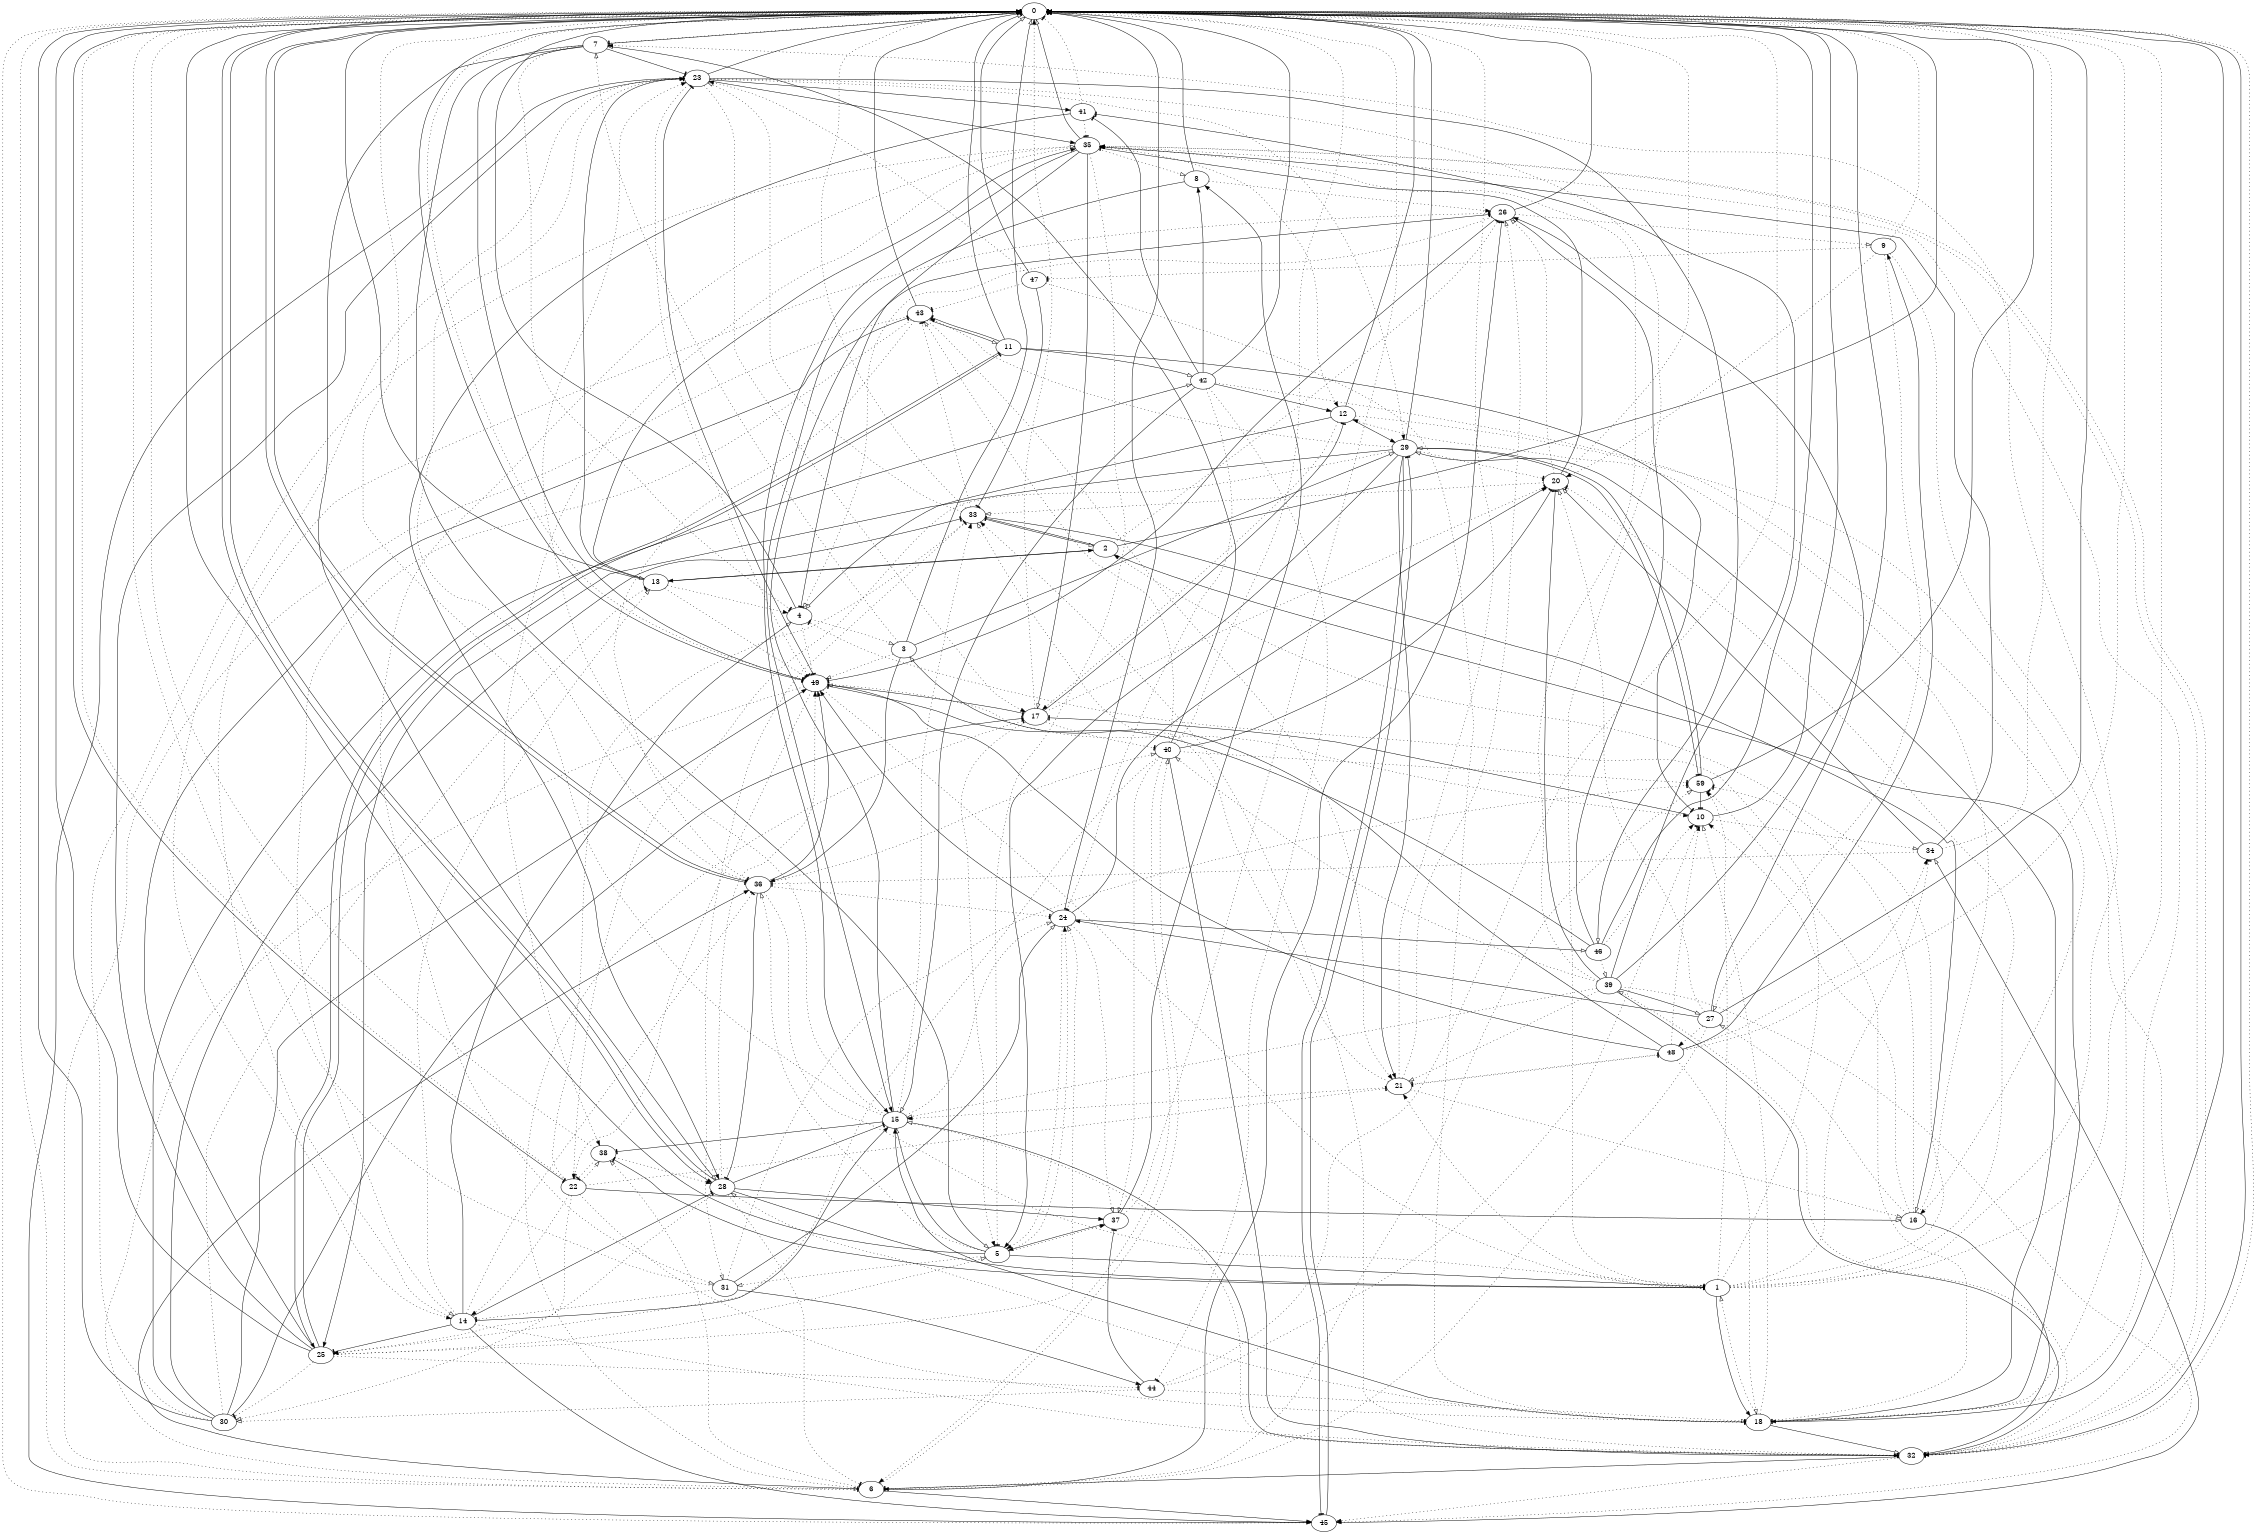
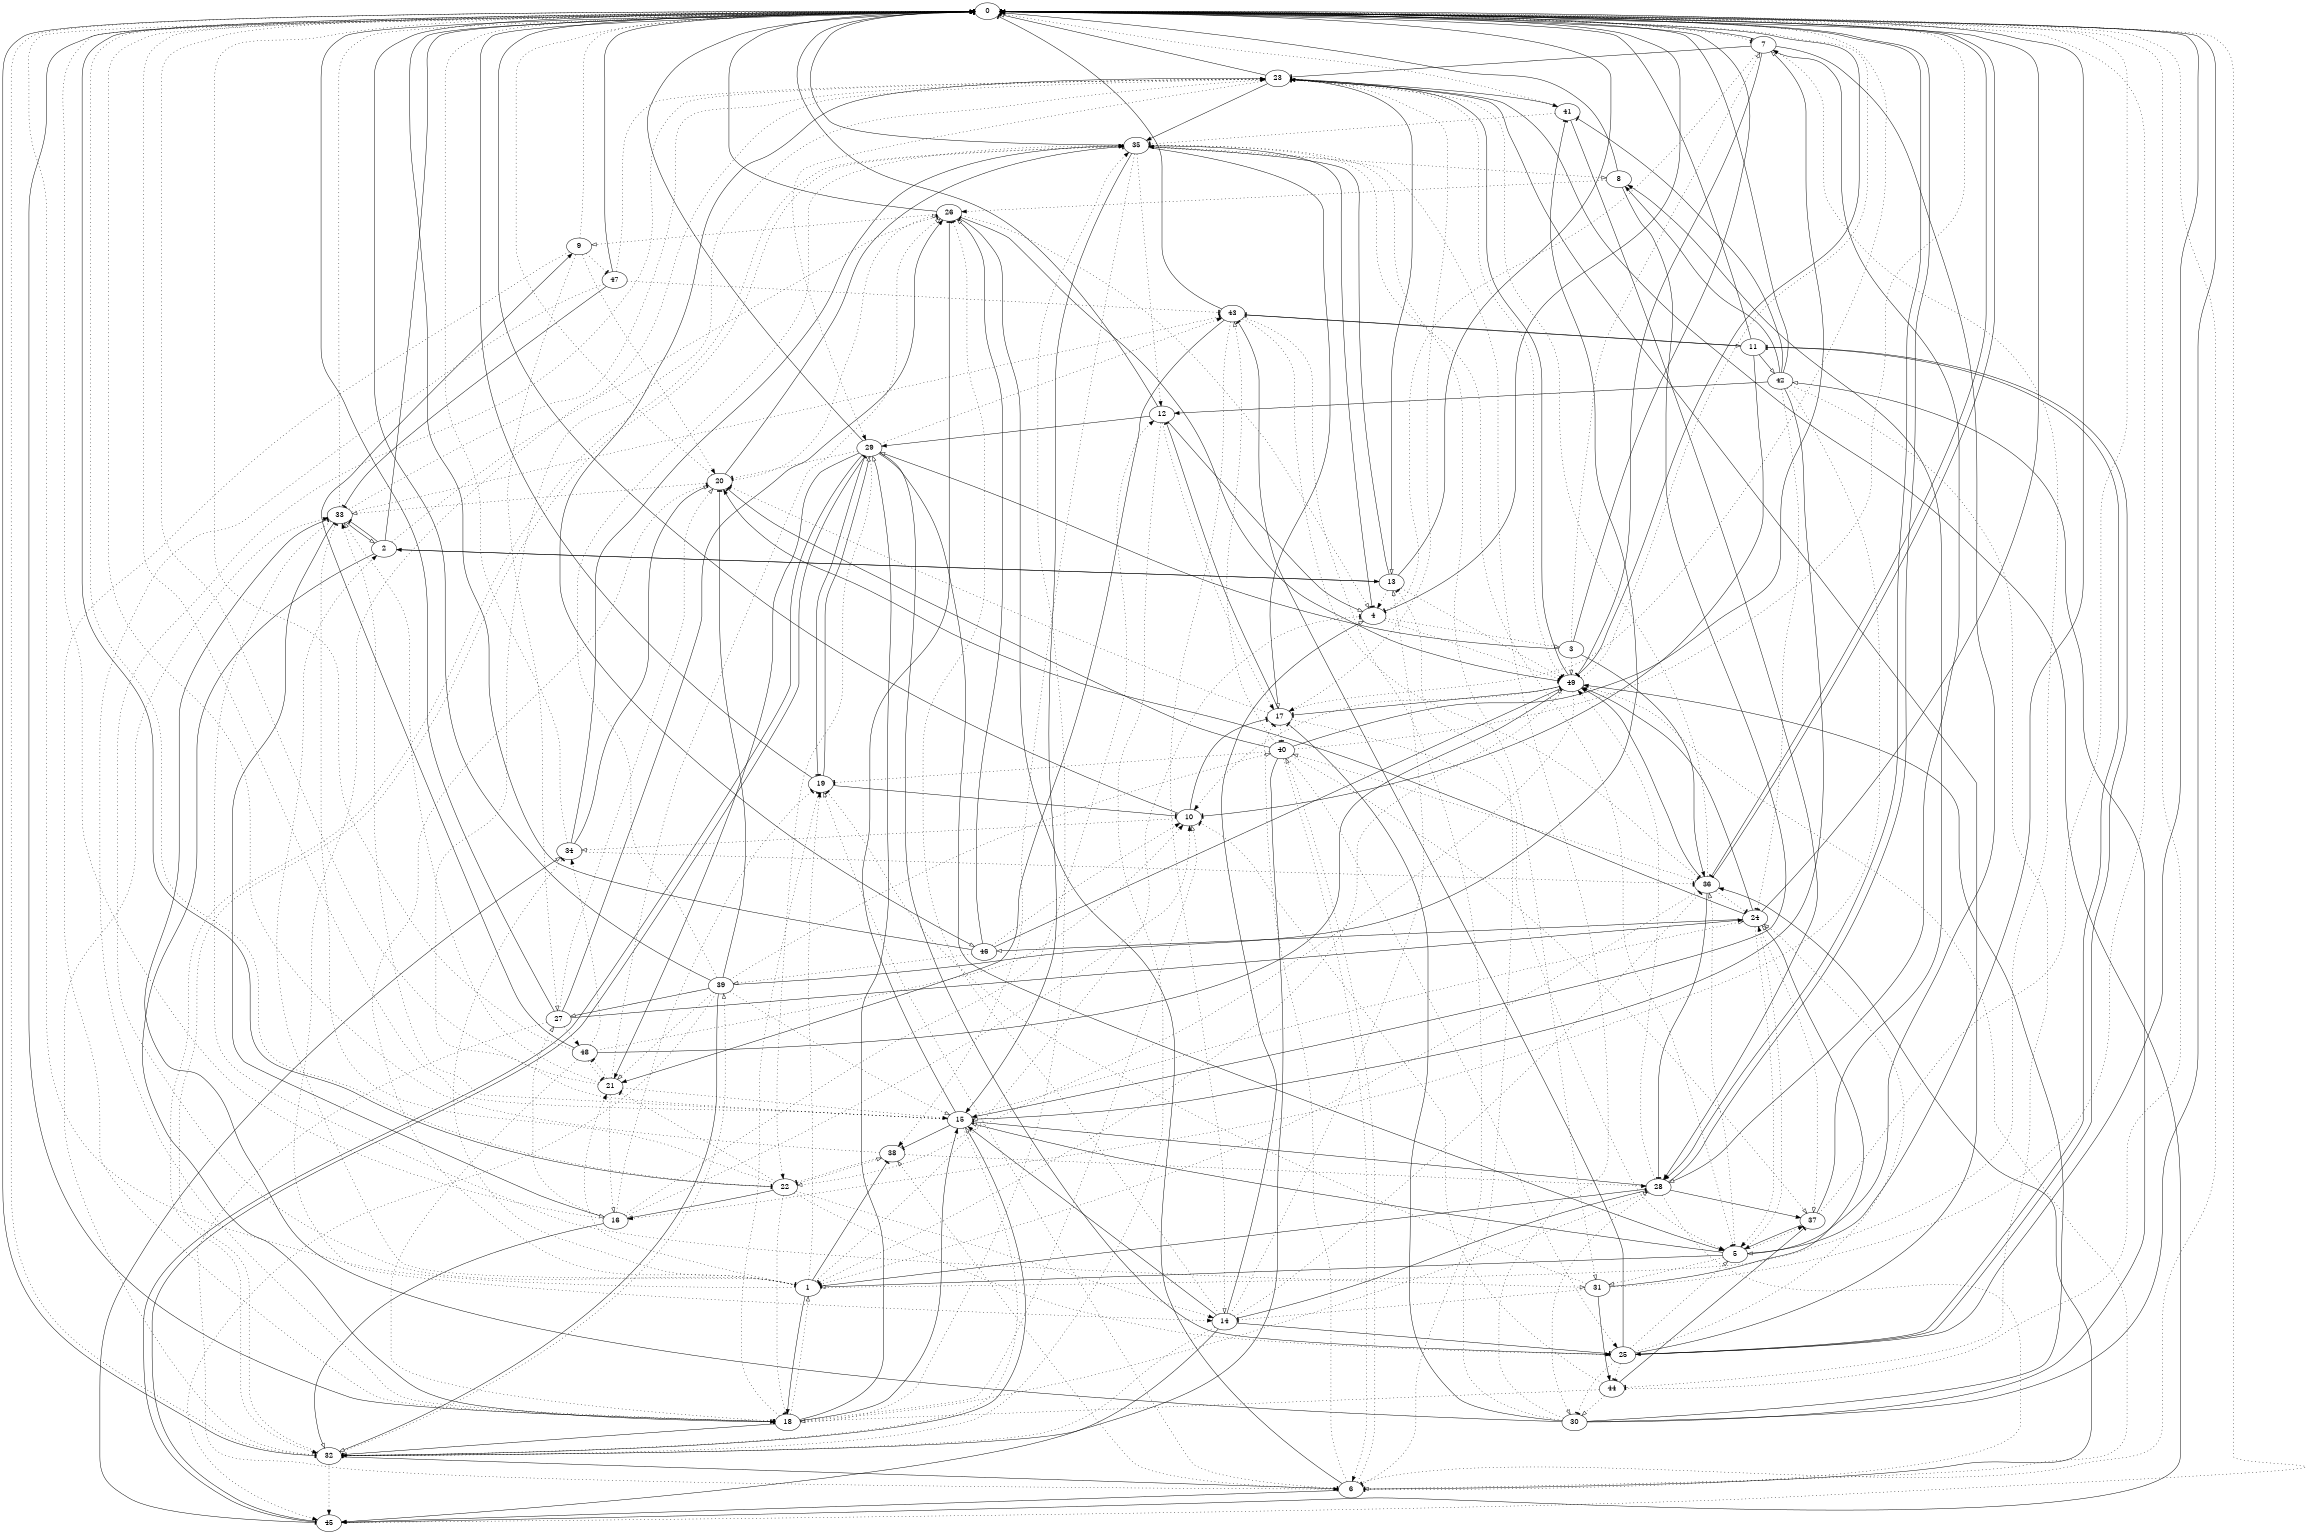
none -> (64, 338)
(1228, 664) -> (1033, 844)
(1295, 778) -> none
(1701, 784) -> (821, 784)
